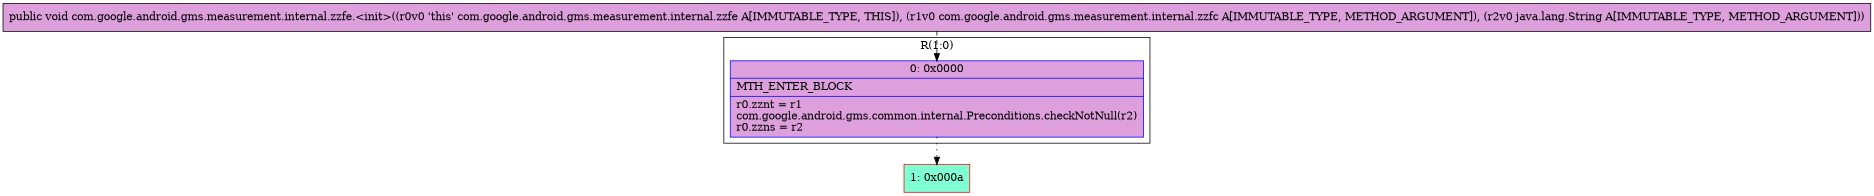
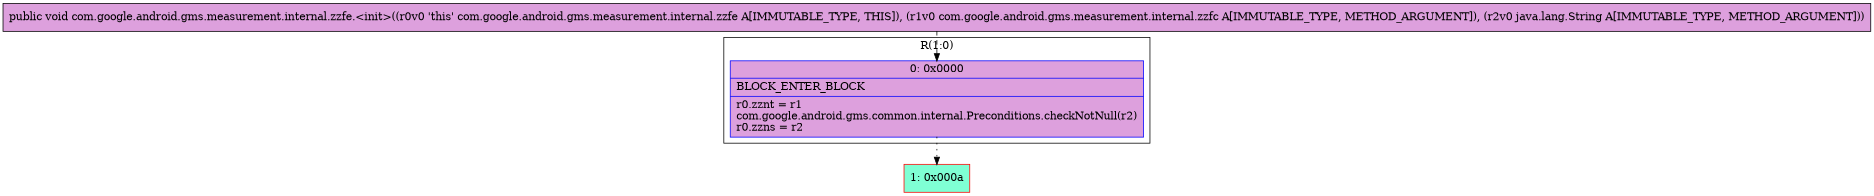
(794, 87) -> (801, 87)
